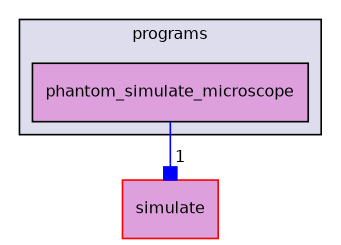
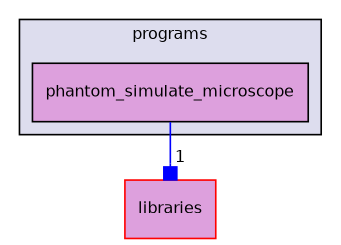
(170, 209) -> (170, 209)
